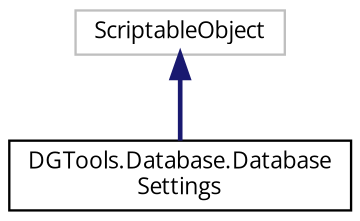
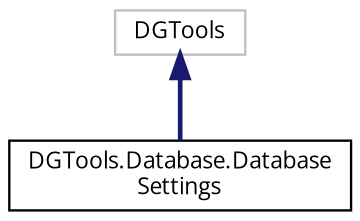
(180, 33) -> (180, 33)
